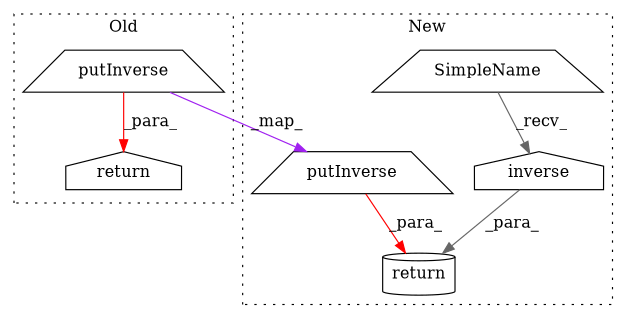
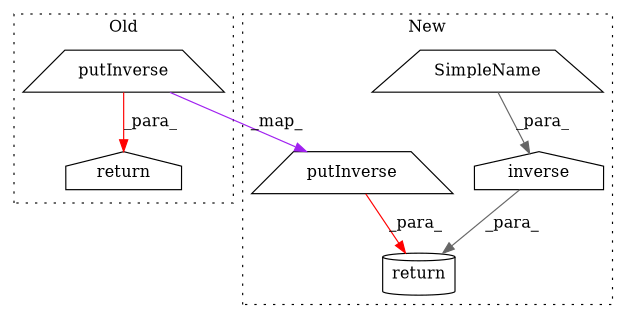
(542, 122) -> (542, 122)
